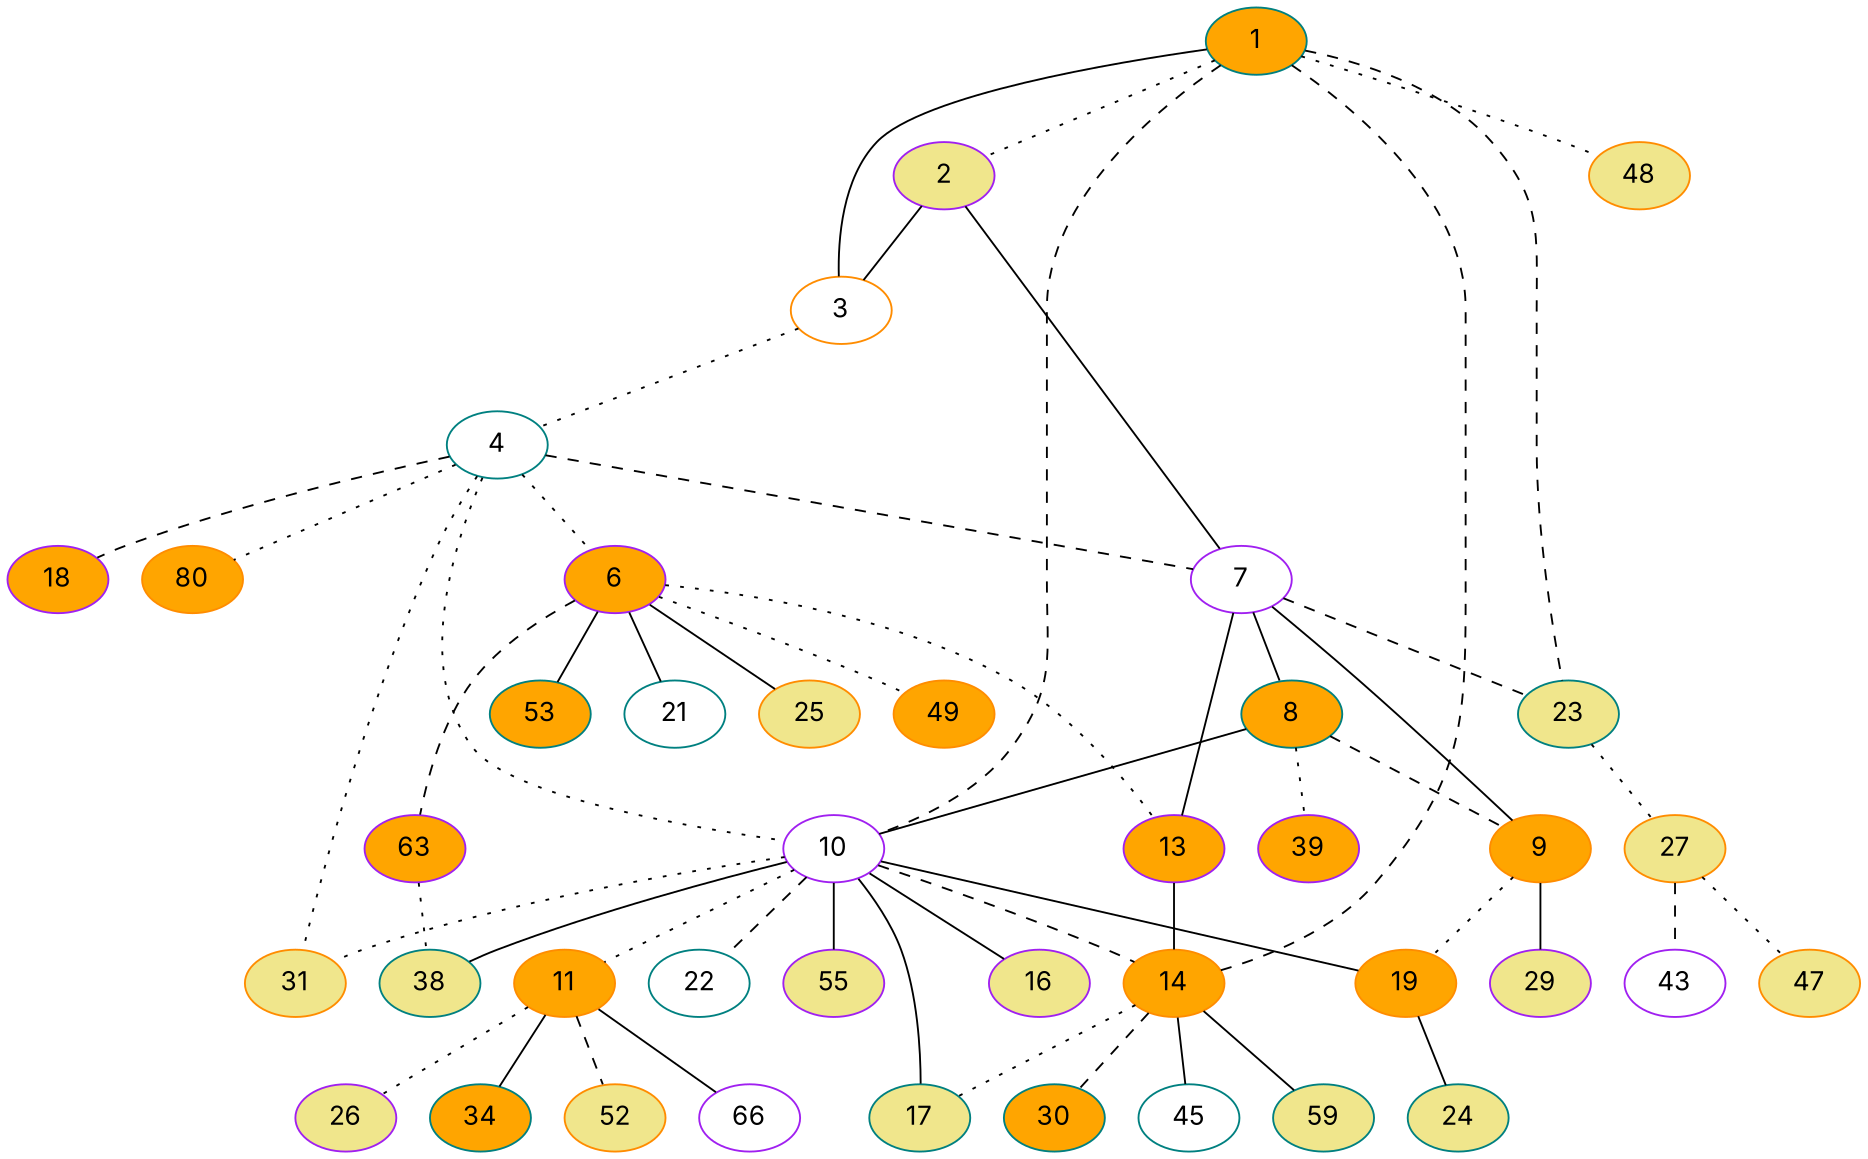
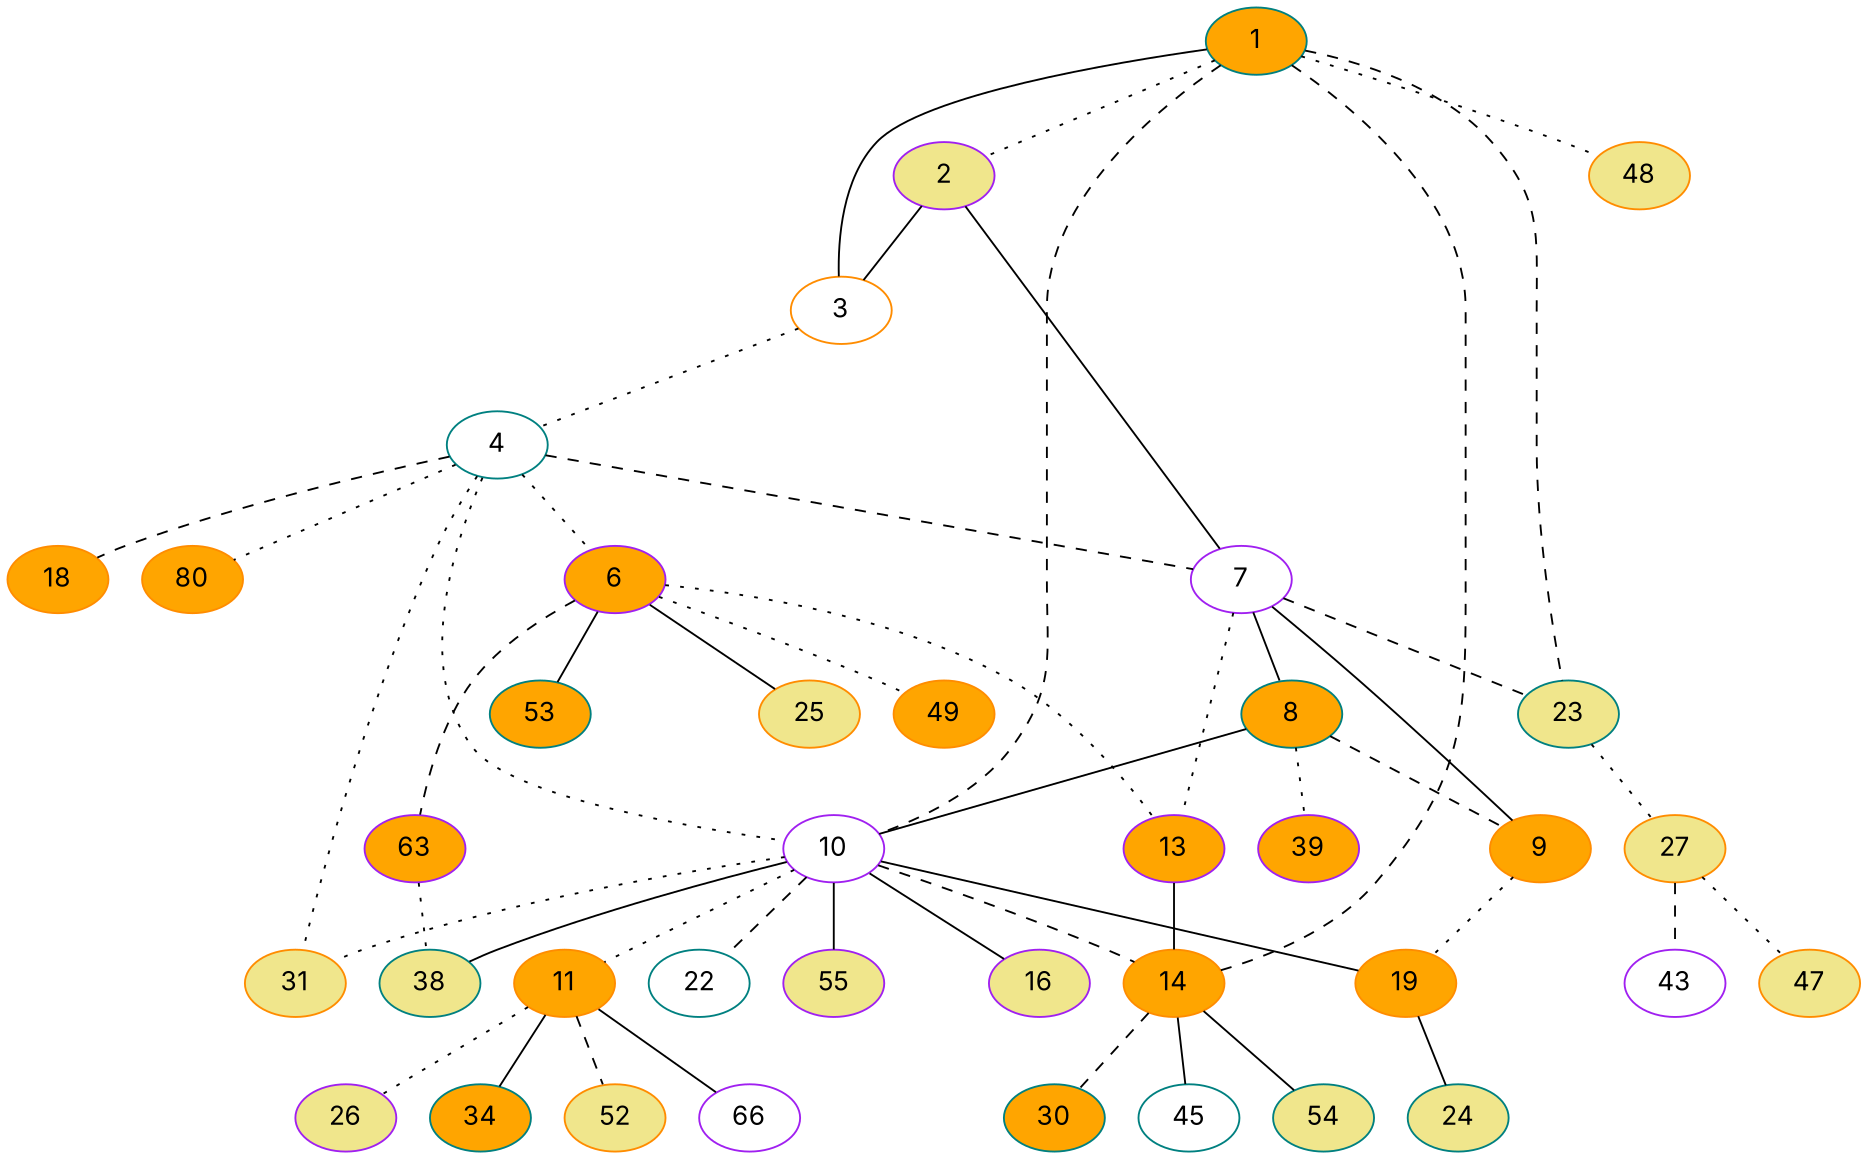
(58, 580) -> (58, 580)
(675, 714) -> none
(1208, 714) -> (1208, 714)
(1540, 983) -> none
(920, 1118) -> none
(1324, 1118) -> (1324, 1118)
